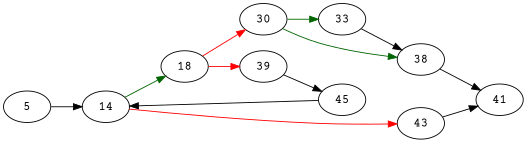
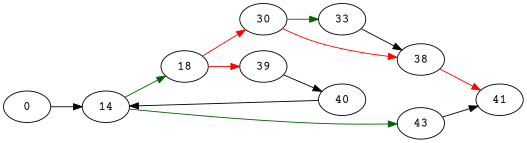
(334, 47) -> (334, 47)
(456, 78) -> (456, 78)
(342, 100) -> (342, 100)
(27, 107) -> (27, 107)
(258, 120) -> (258, 120)
